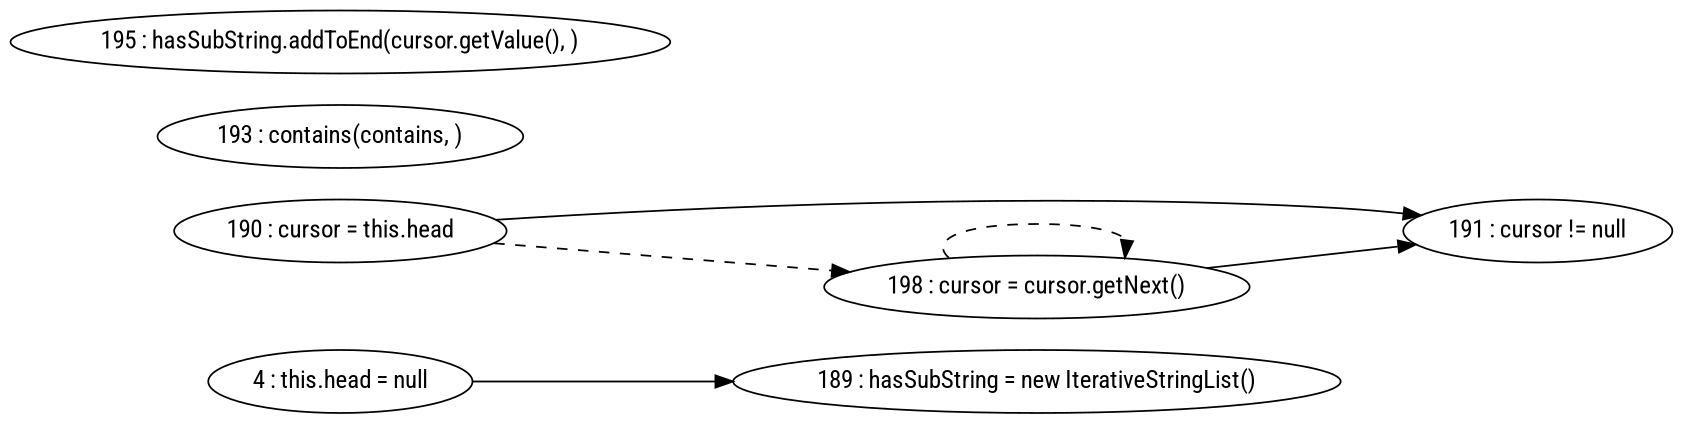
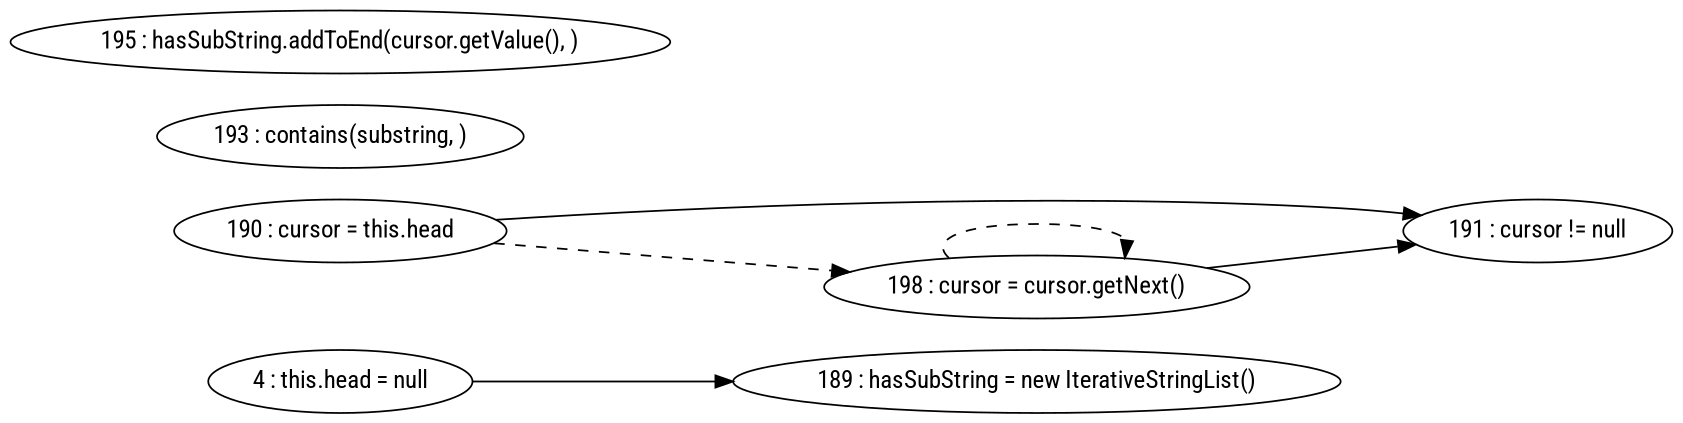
(340, 136) -> (340, 136)
